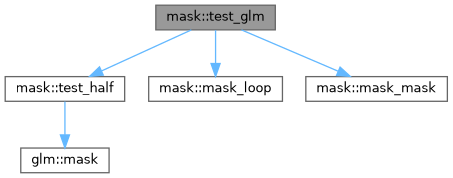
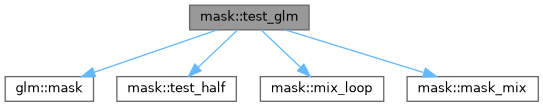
(216, 89) -> (322, 89)
(377, 89) -> (473, 89)
(65, 118) -> (156, 51)
